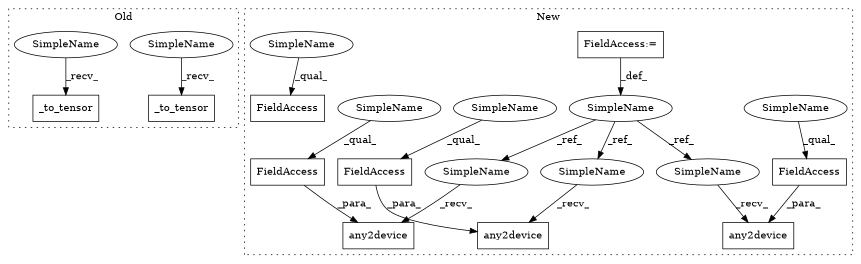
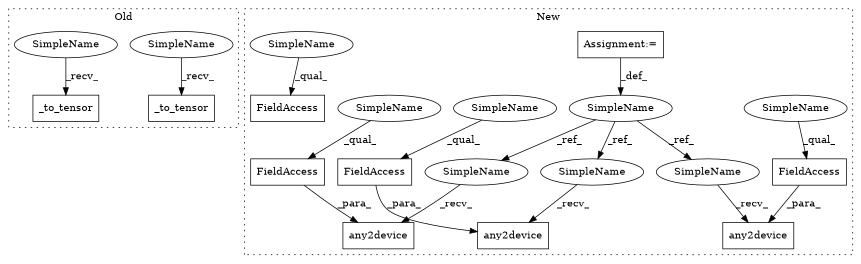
(621, 45) -> (621, 45)
